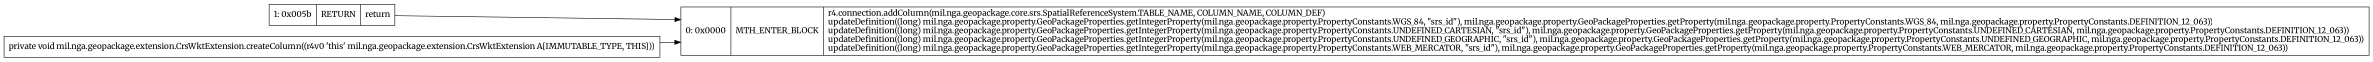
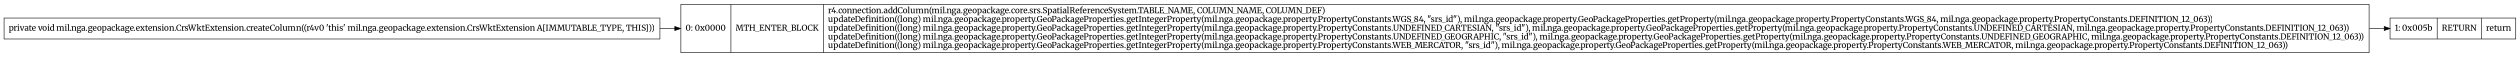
(535, 18) -> (2377, 29)
